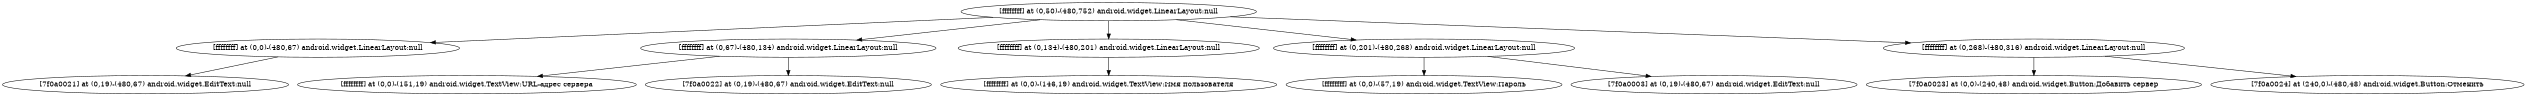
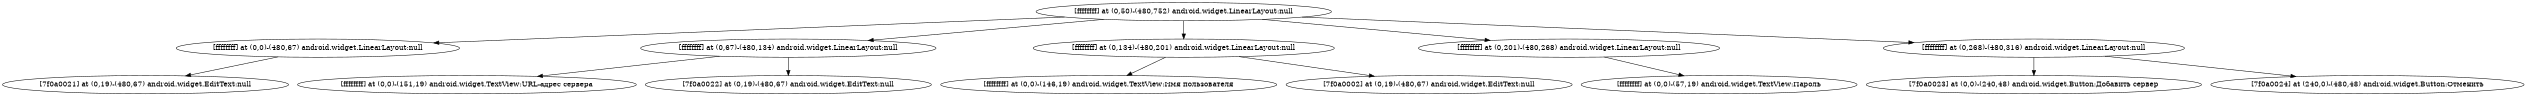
none -> (1429, 85)
(1714, 85) -> none
